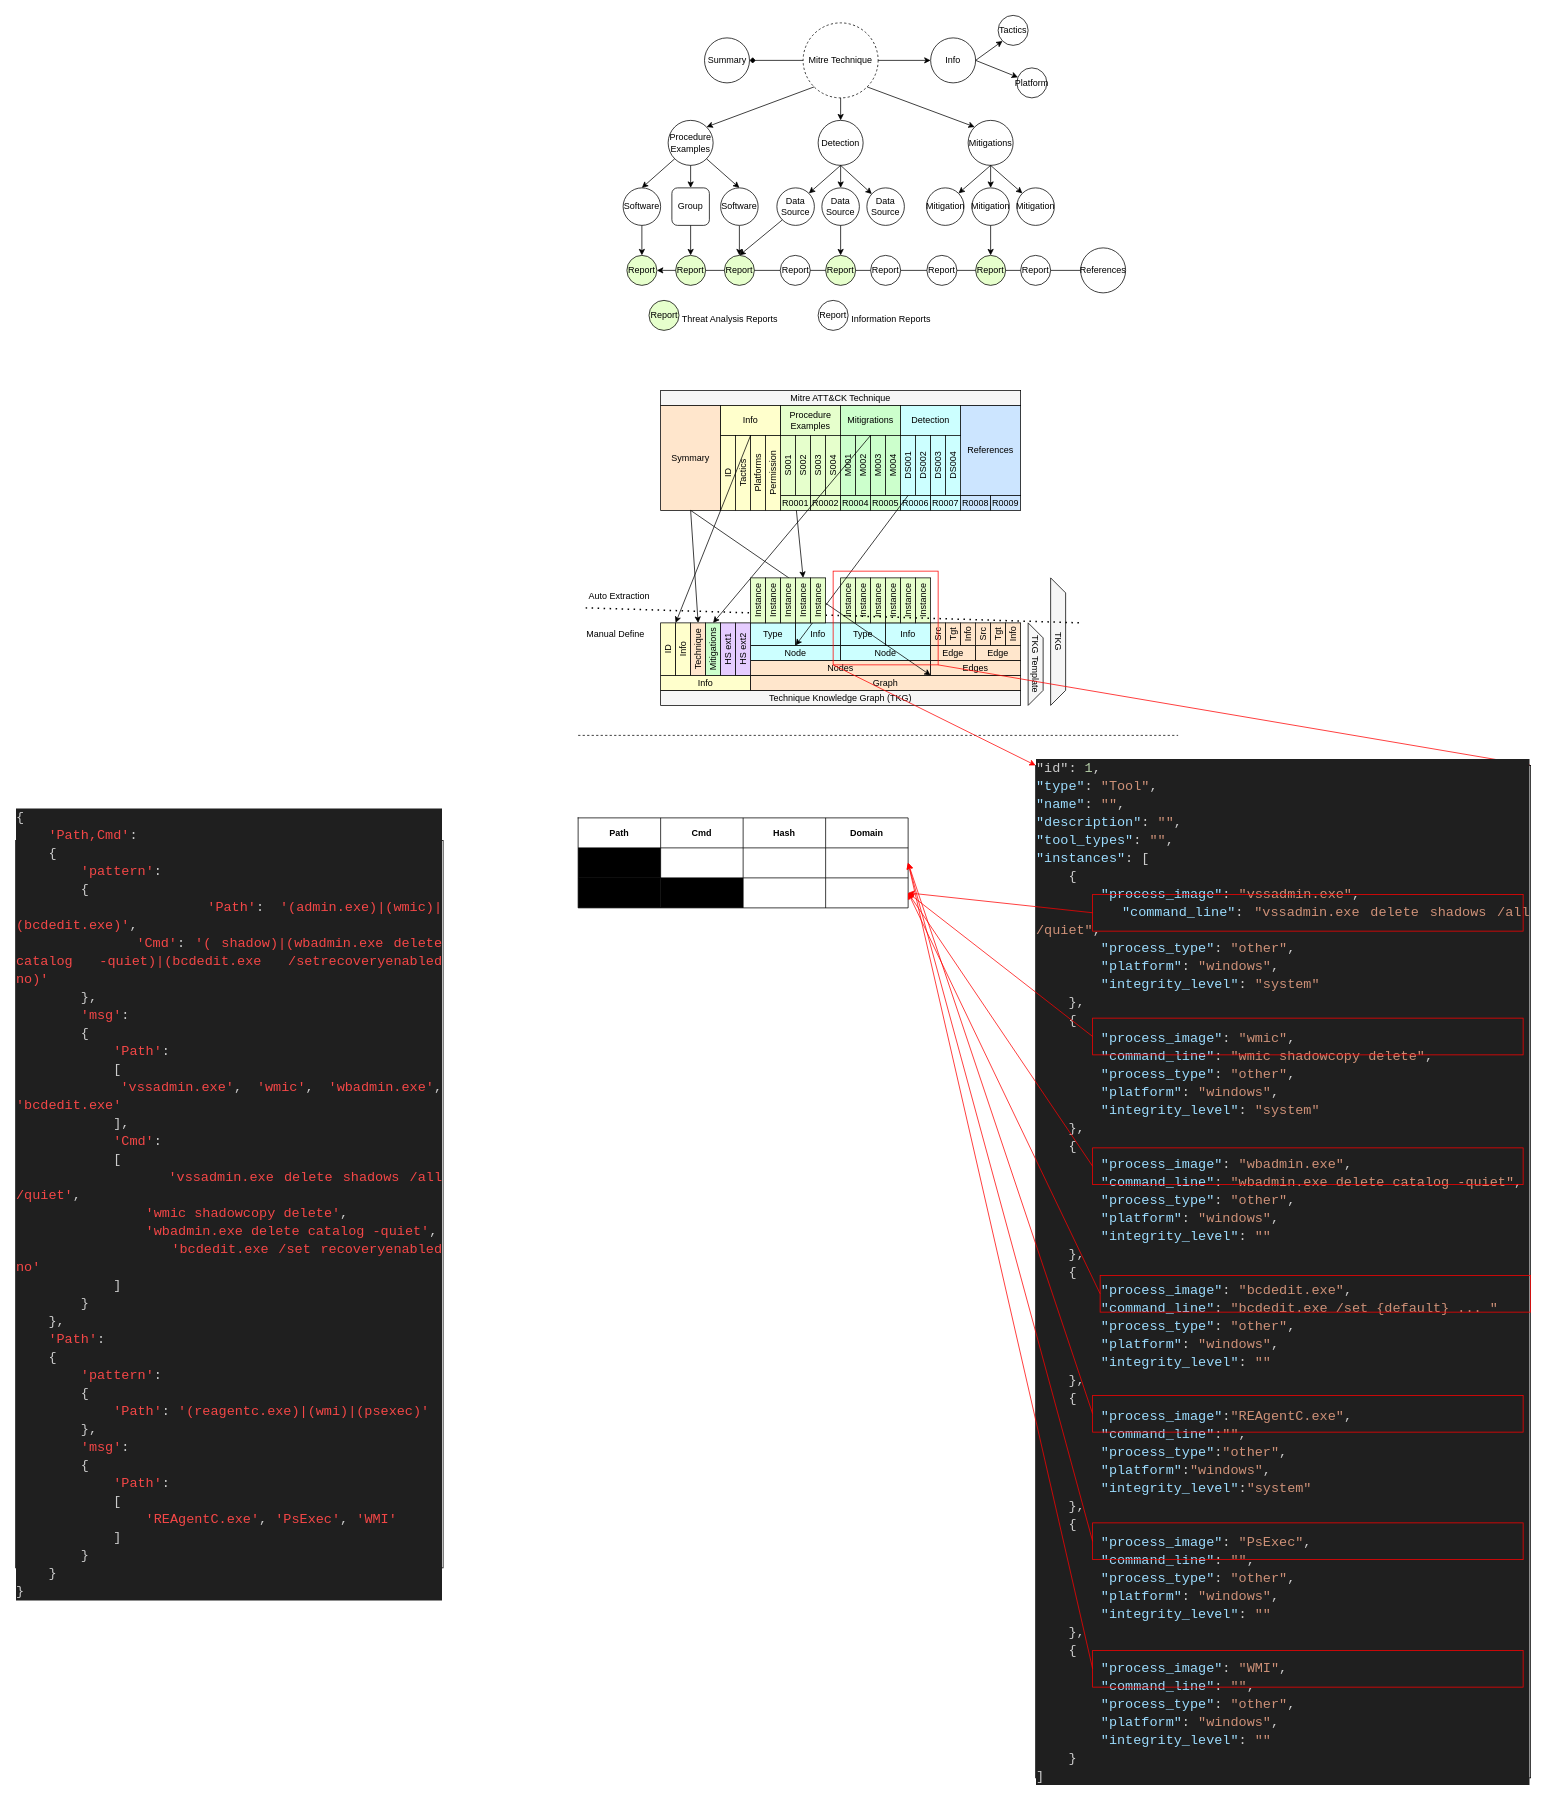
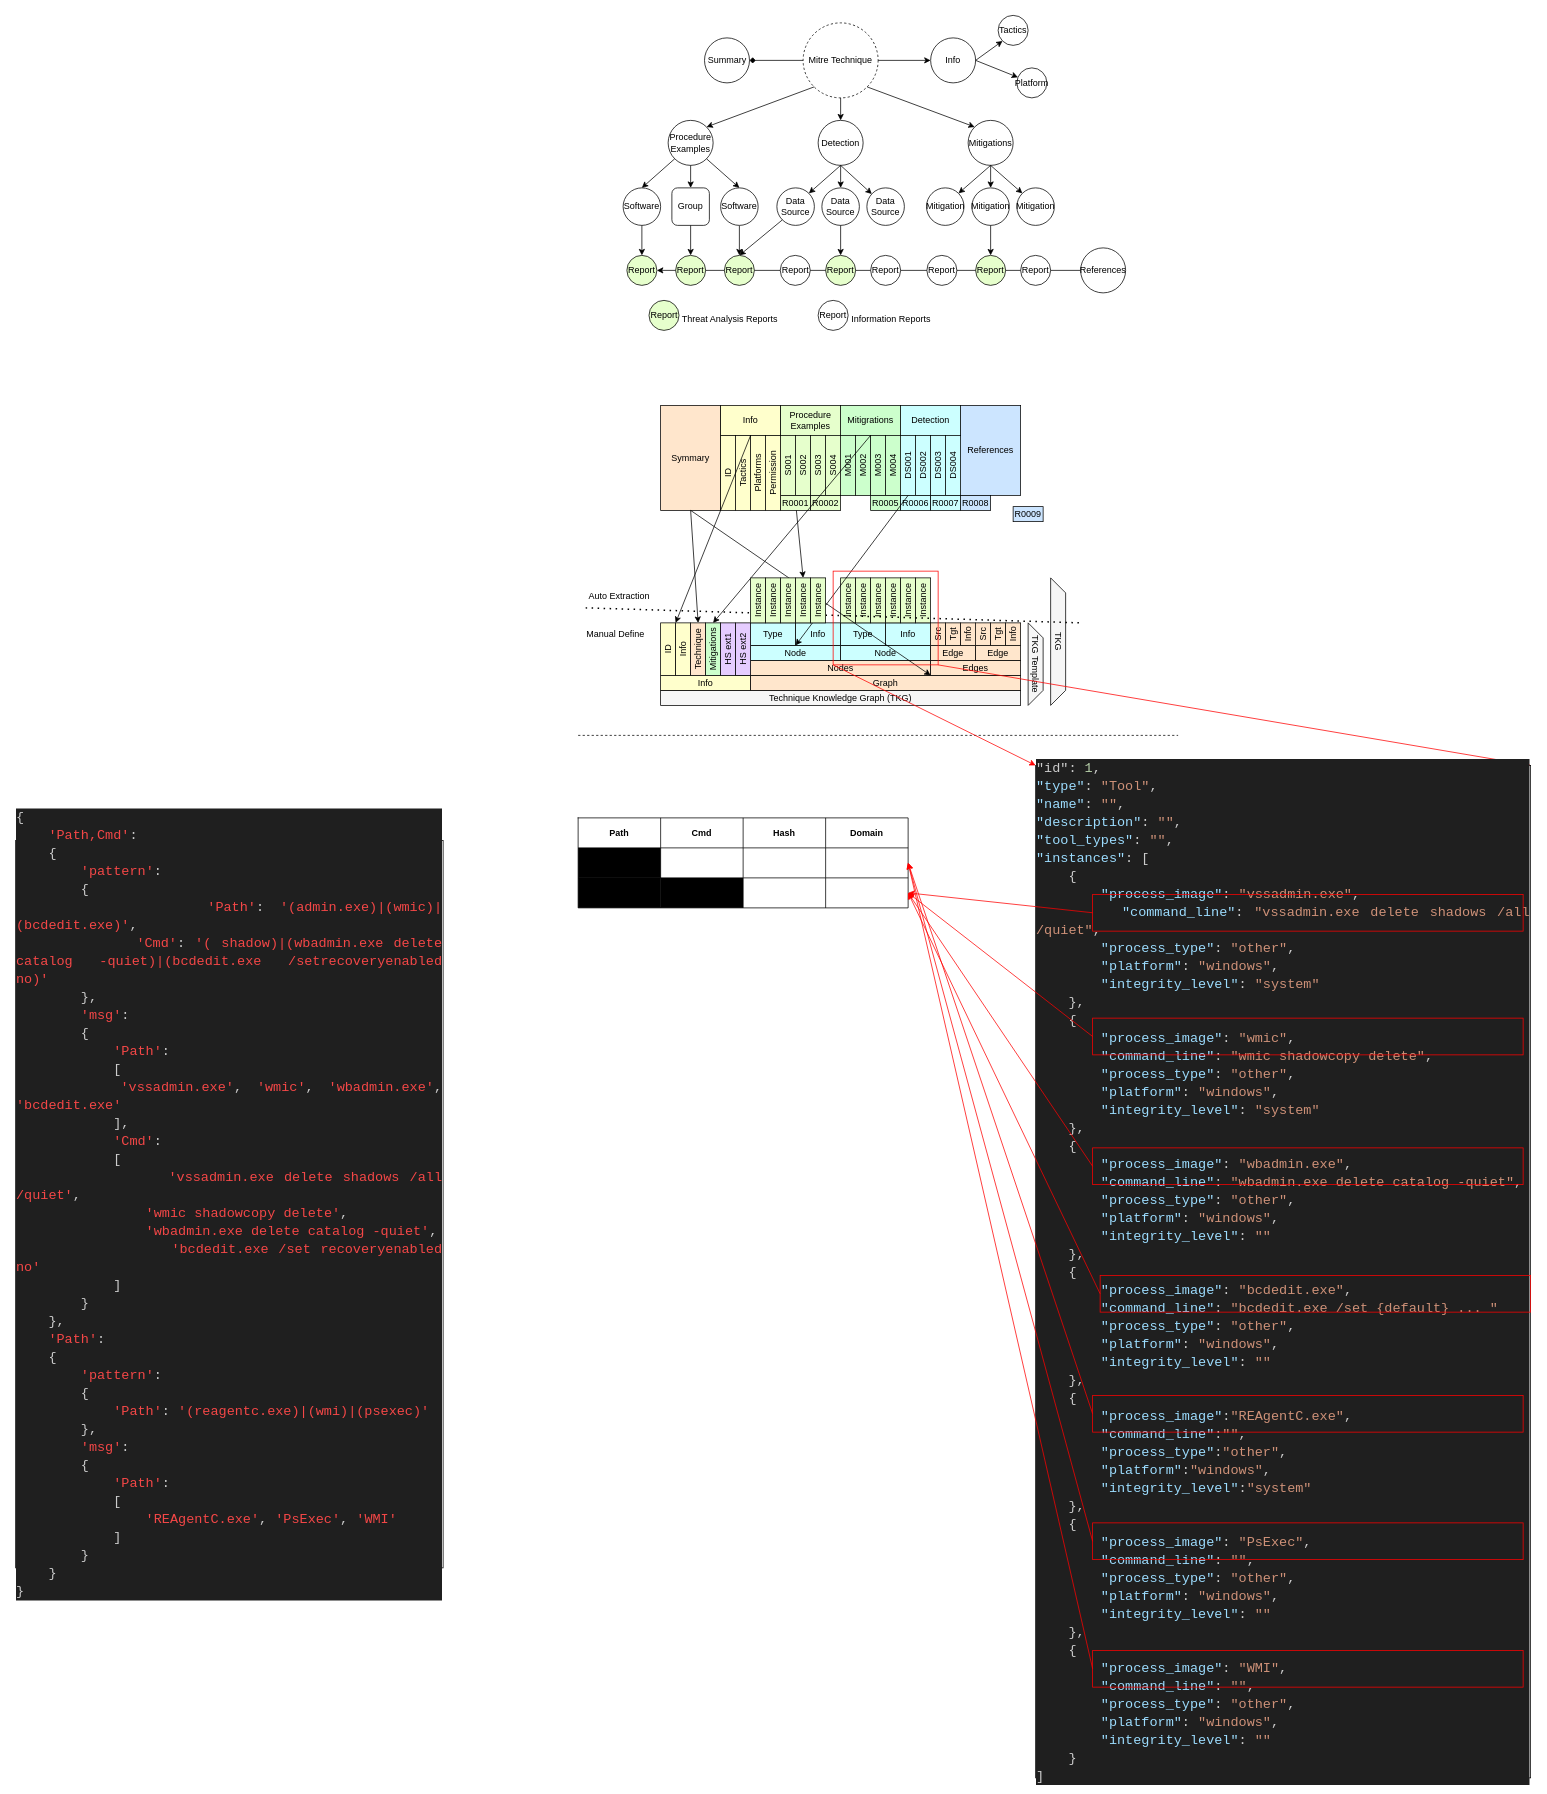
(840, 398) -> none
(855, 503) -> none
(1005, 503) -> (1028, 514)
